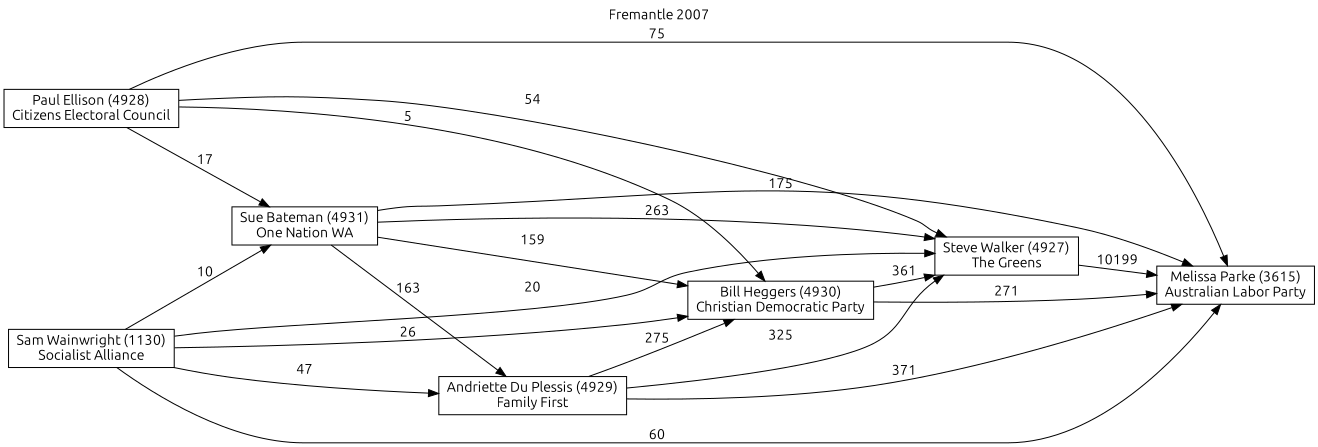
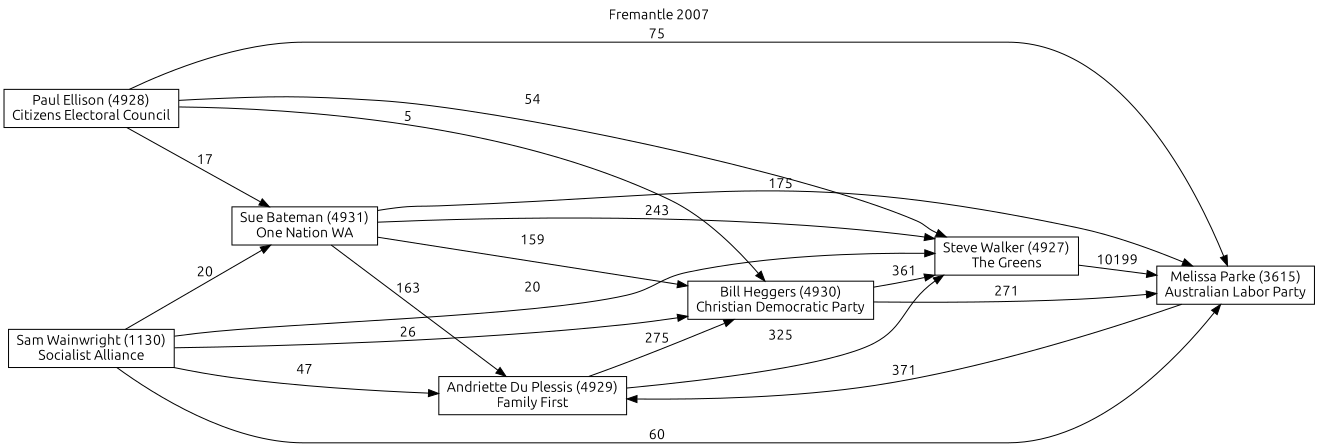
(657, 211) -> (657, 211)
(205, 273) -> (205, 273)
(904, 380) -> (914, 379)
